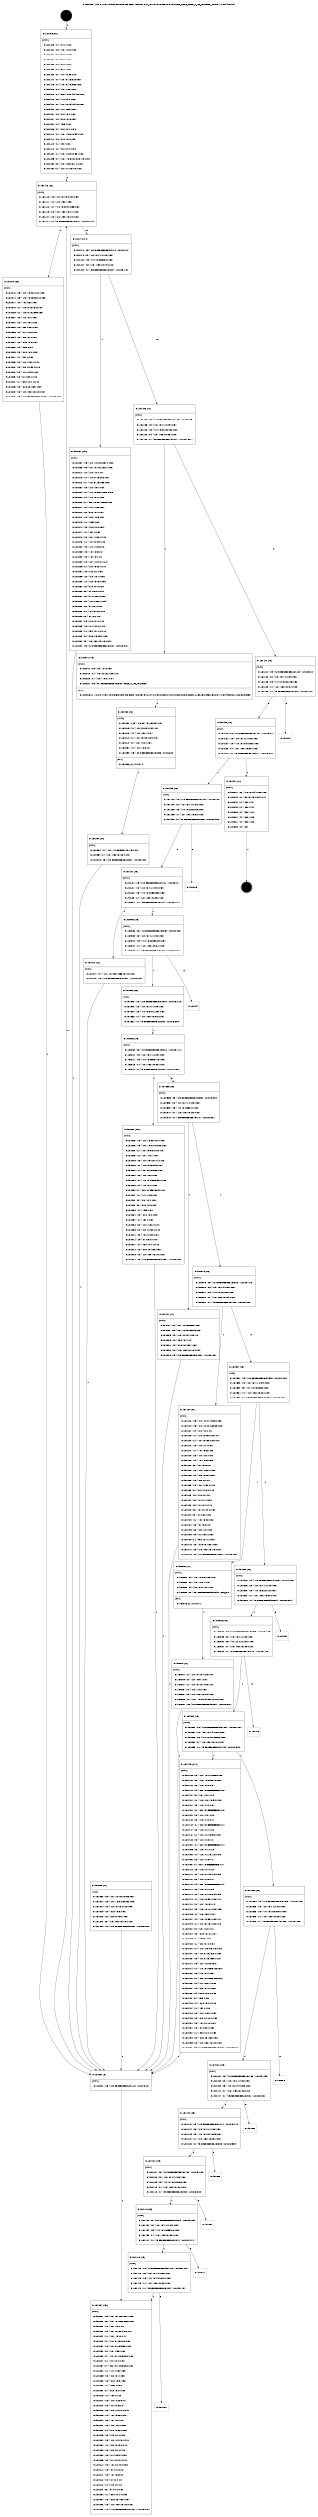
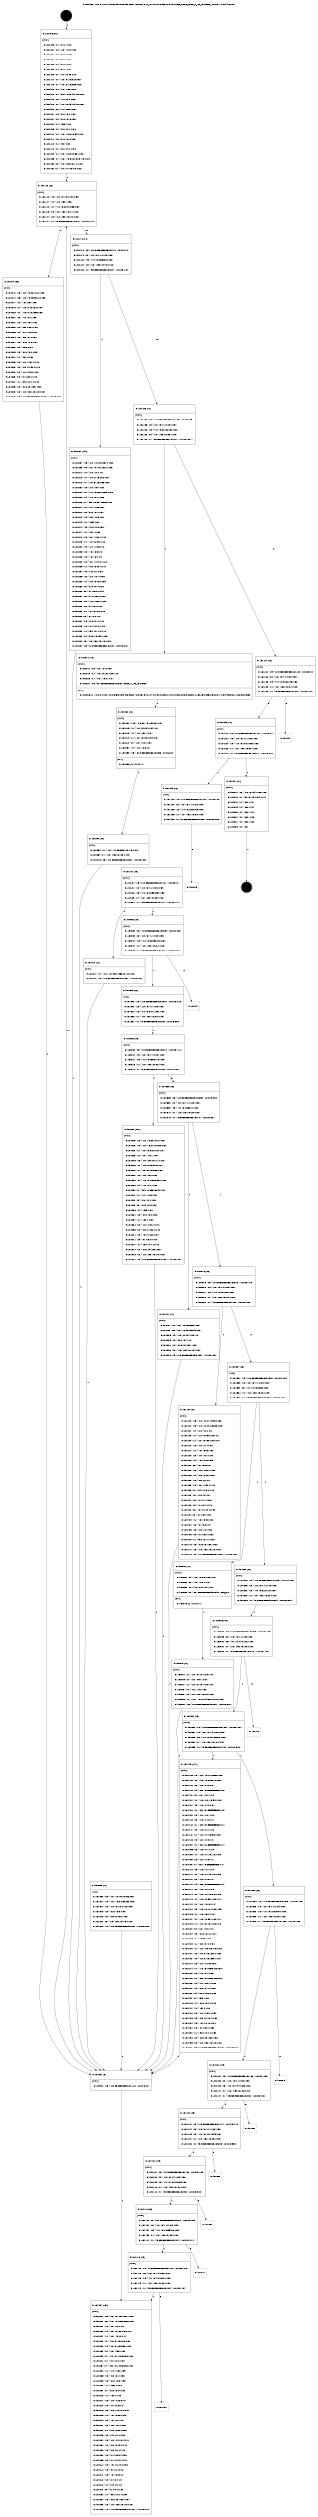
(172, 845) -> none
(282, 1636) -> none
